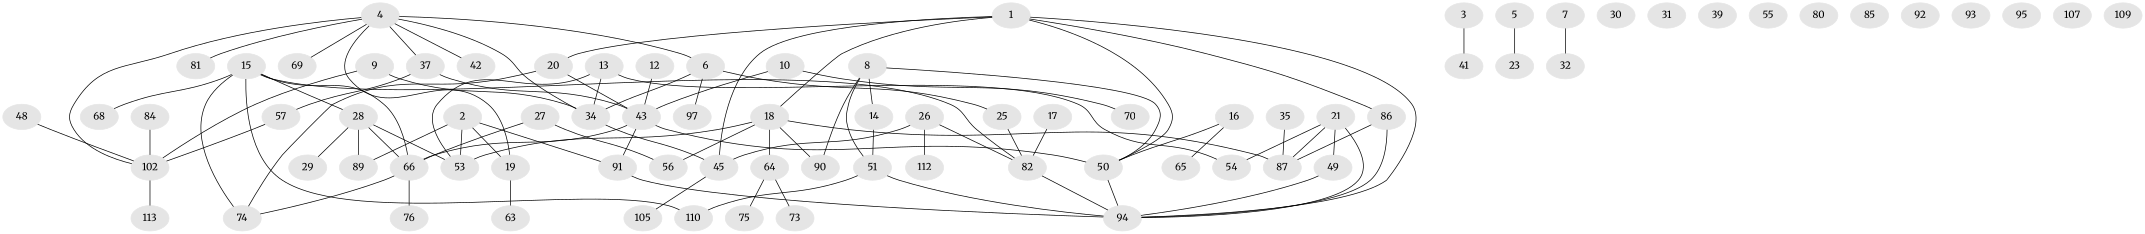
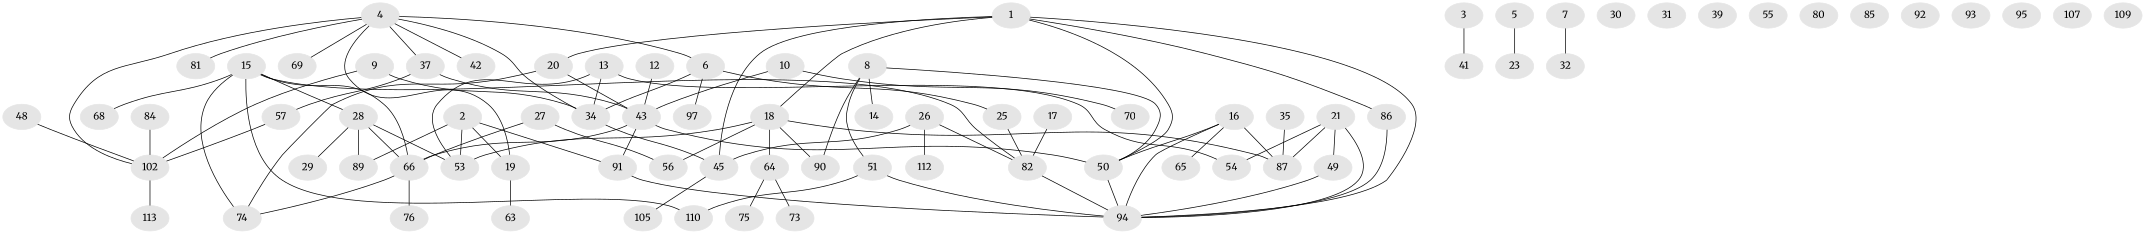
(1340, 140) -> (1258, 142)
(873, 142) -> none
none -> (1160, 152)
